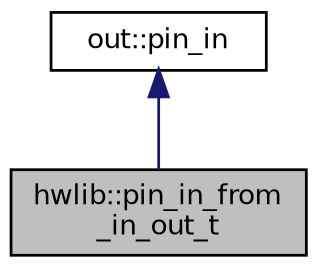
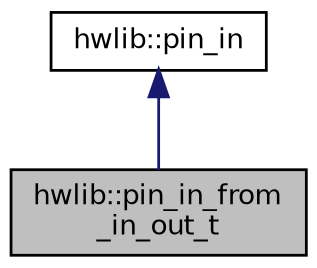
(159, 41) -> (159, 41)
